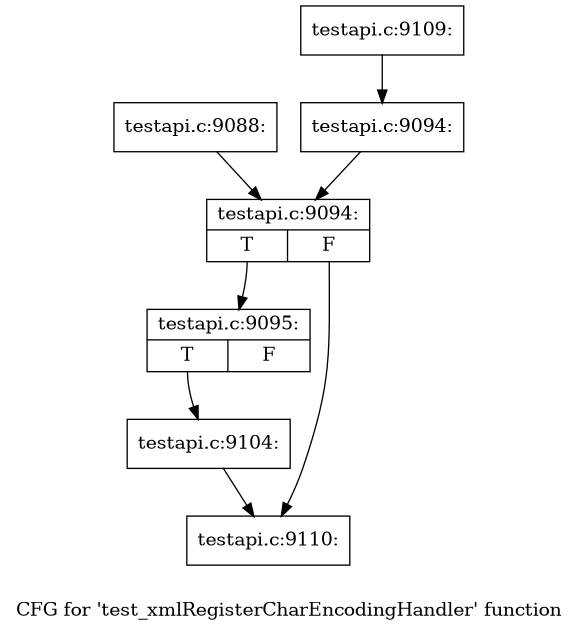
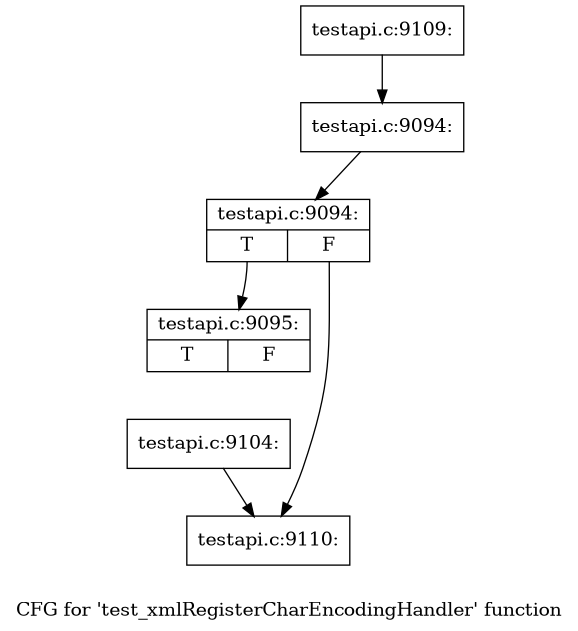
(195, 127) -> none
(189, 389) -> none
